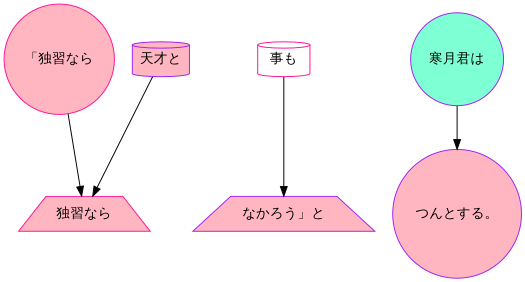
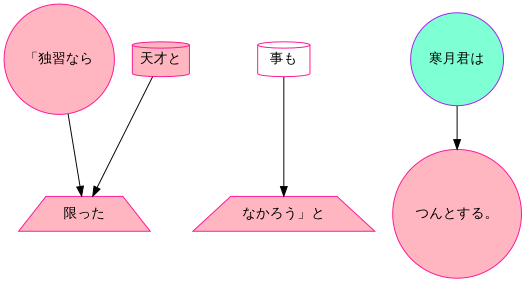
(161, 59) -> (161, 59)
(84, 214) -> (84, 214)
(284, 214) -> (284, 214)
(457, 214) -> (457, 214)
